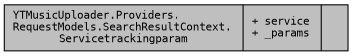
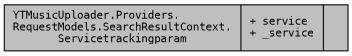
(281, 33) -> (282, 33)
